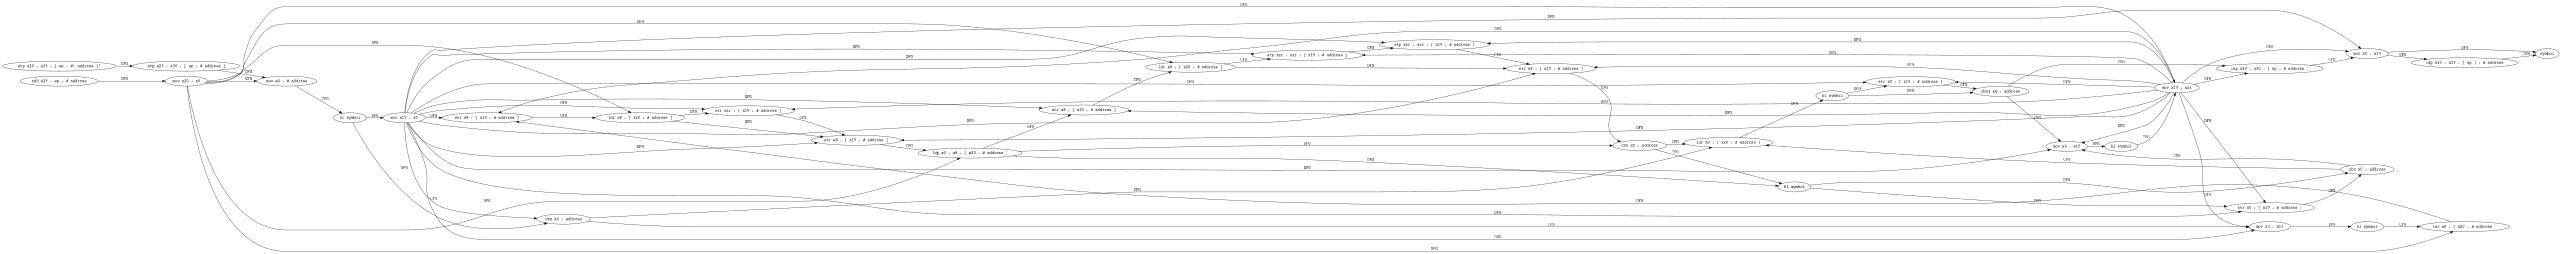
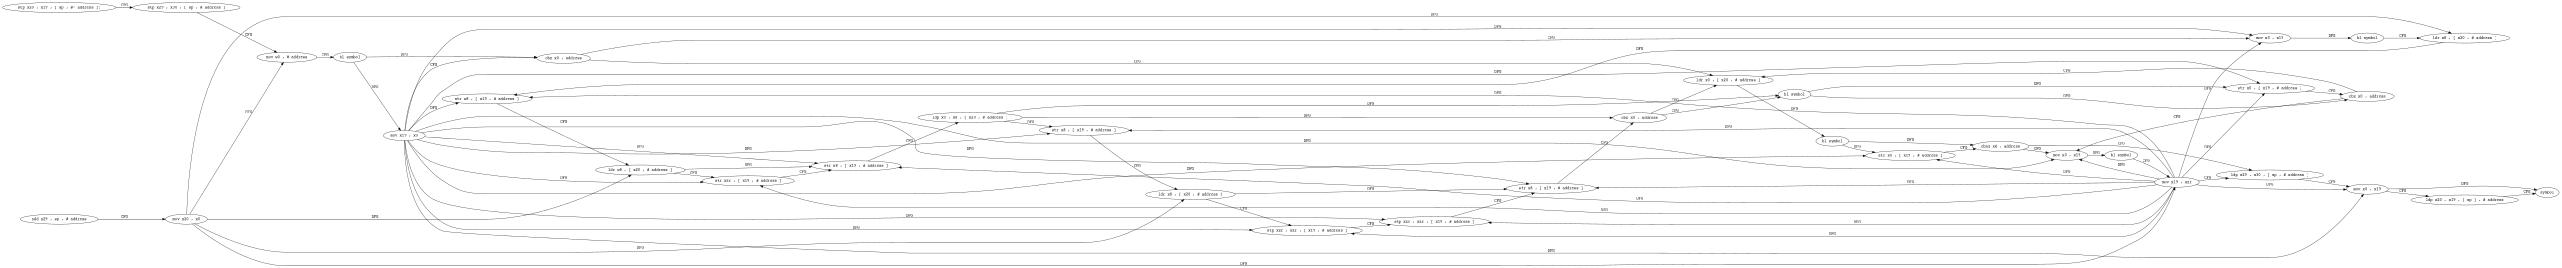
(530, 204) -> none
